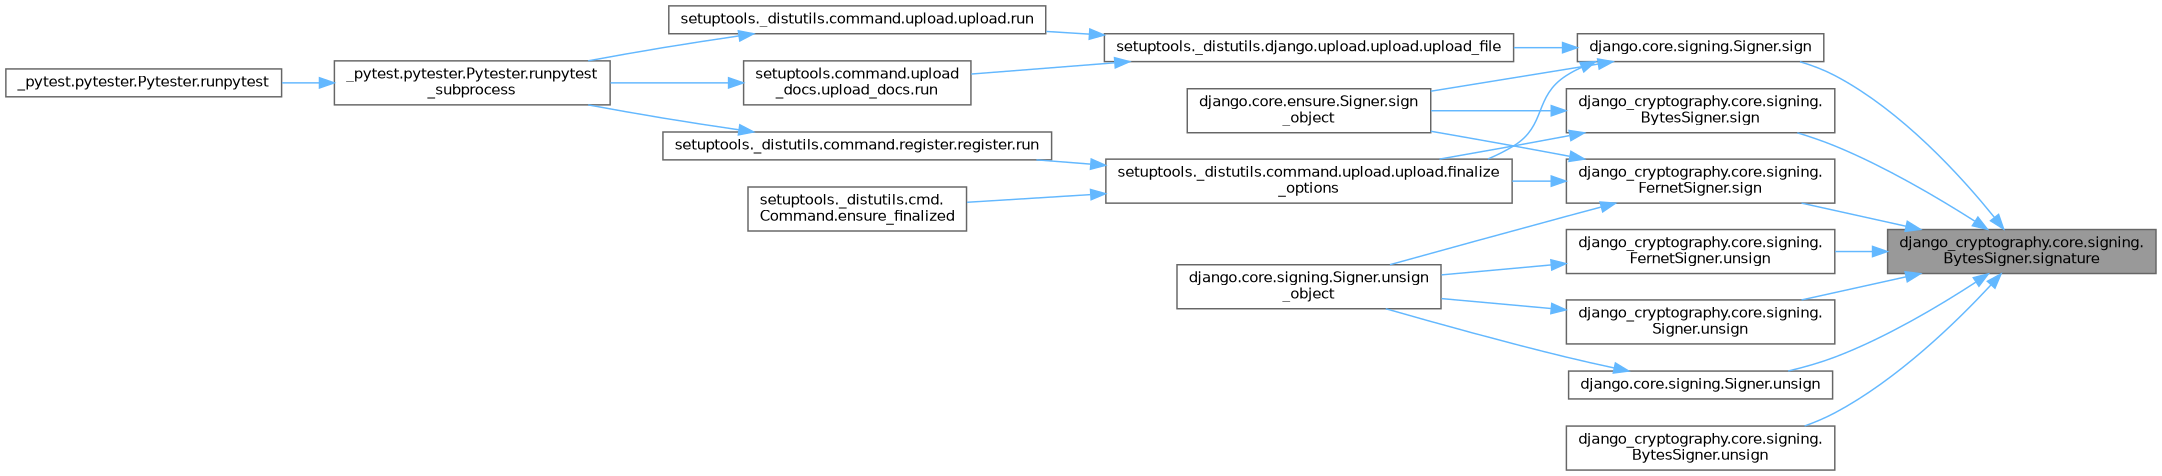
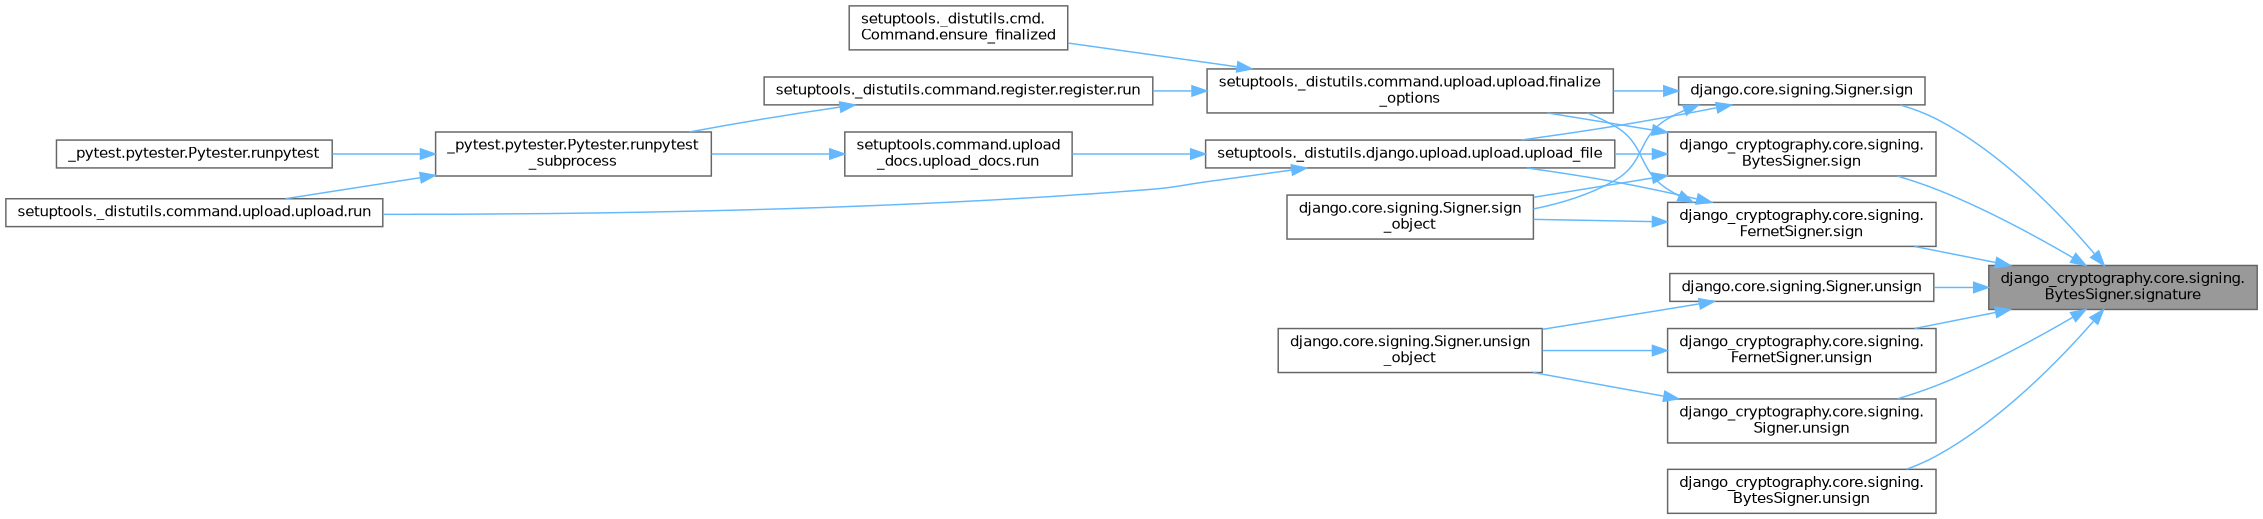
(663, 48) -> (353, 188)
(1309, 111) -> (1410, 217)
none -> (1629, 154)
(1496, 236) -> (1591, 178)
